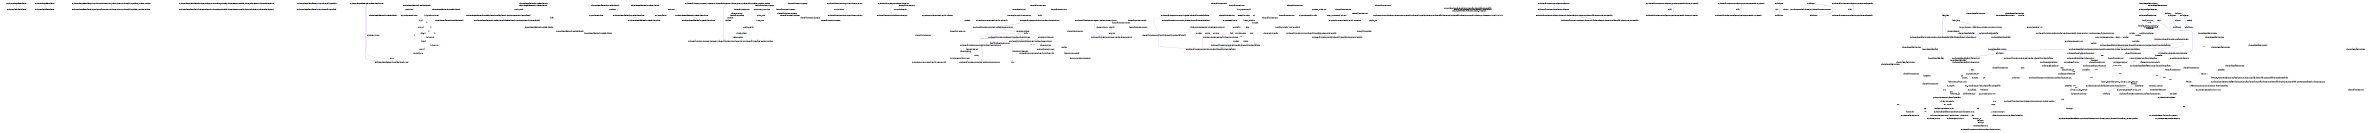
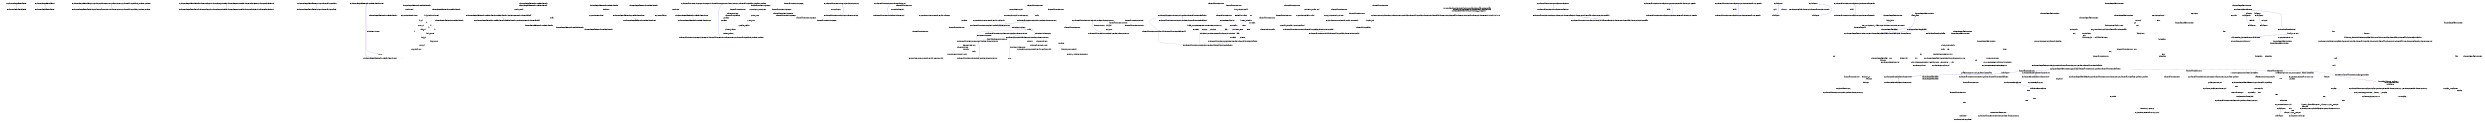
none -> (2200, 13)
